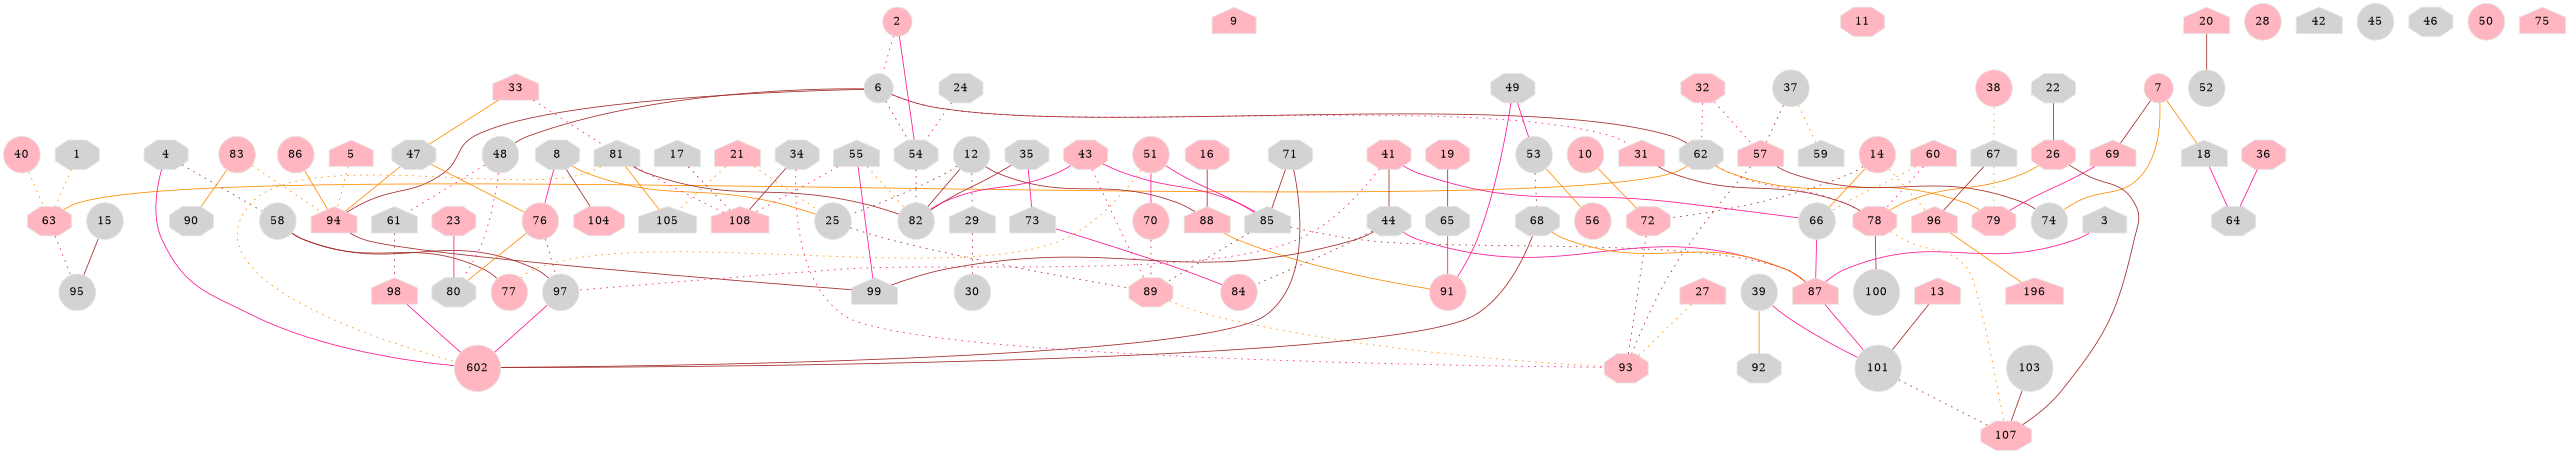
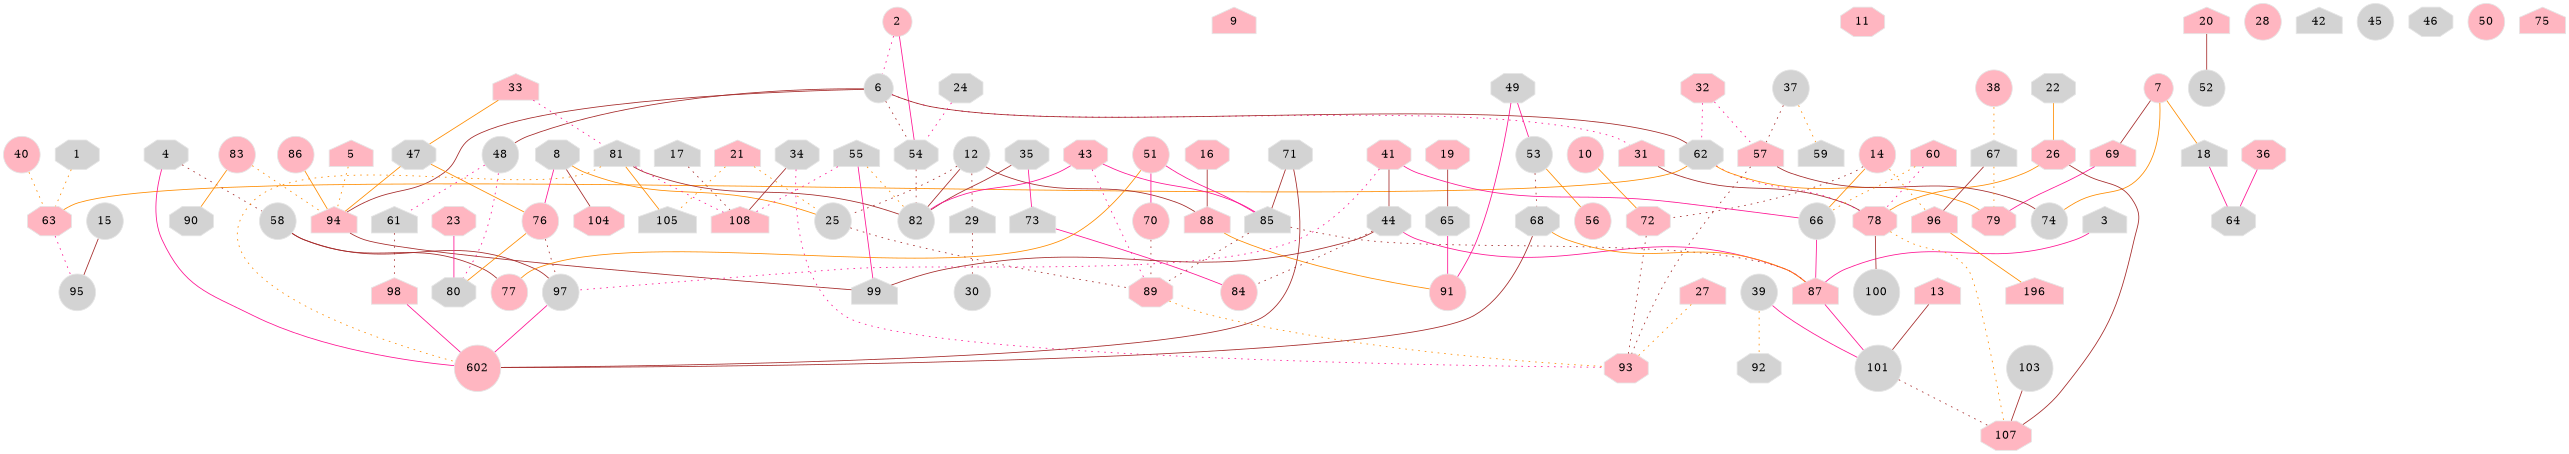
(2053, 121) -> (2053, 121)
(843, 257) -> (843, 257)
(1759, 332) -> (1759, 332)
